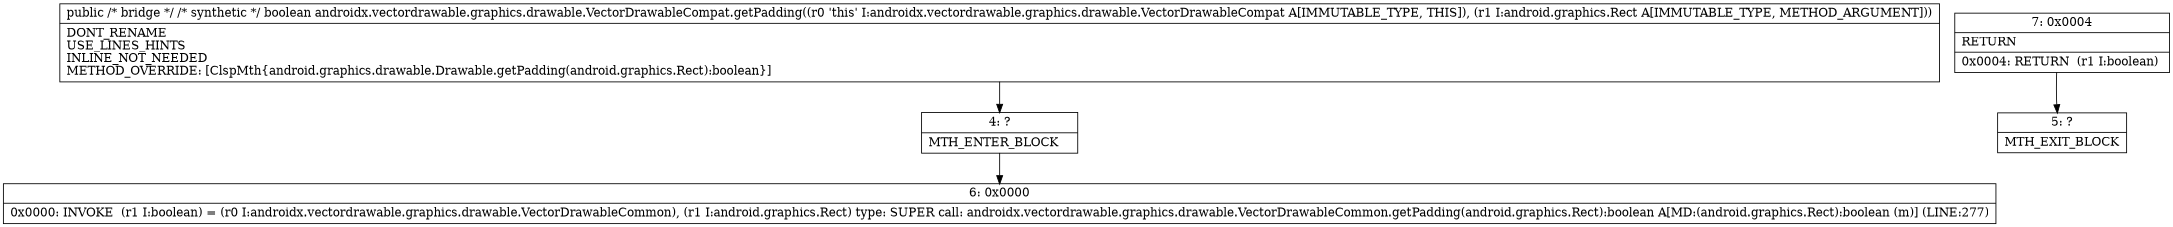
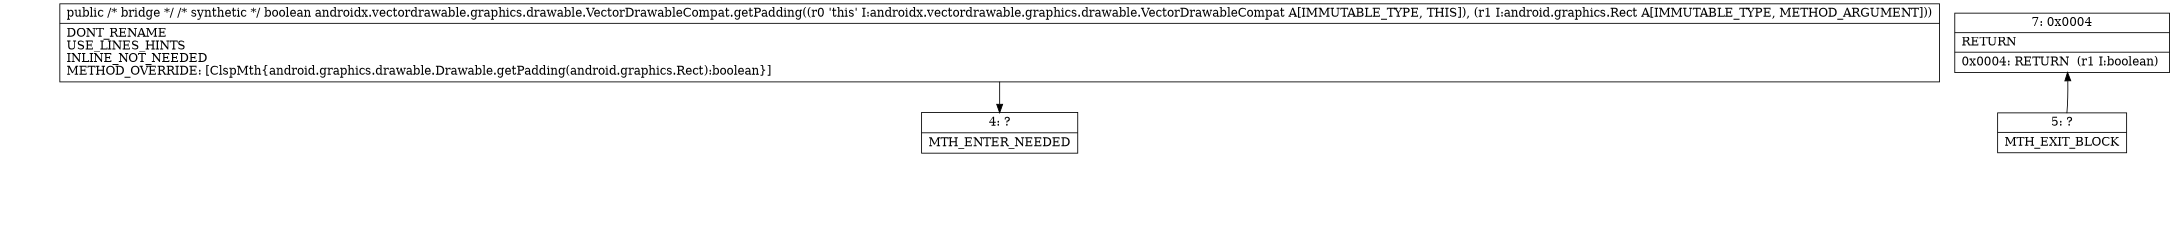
(2056, 88) -> (2068, 97)
(994, 143) -> (1000, 143)
(1000, 204) -> none
